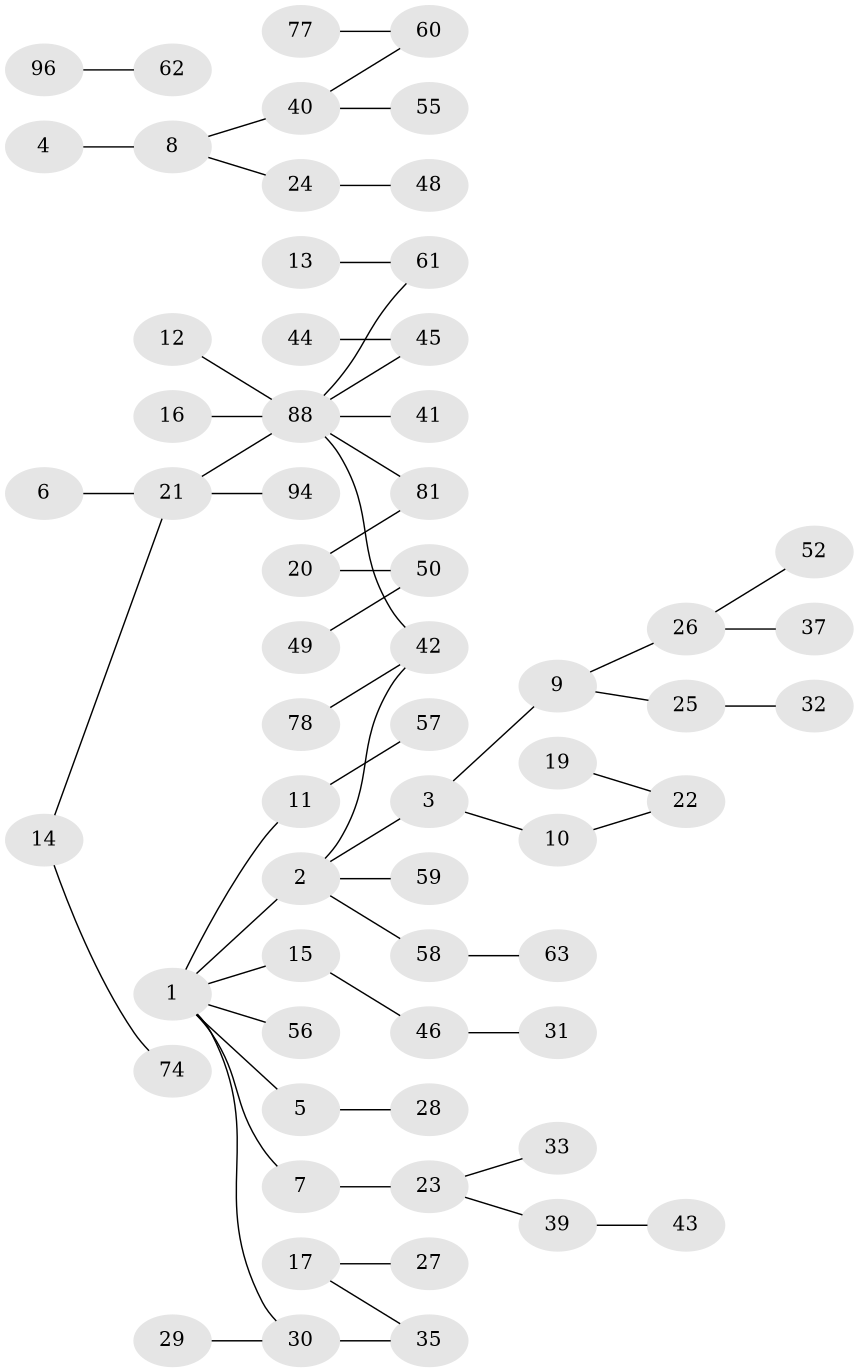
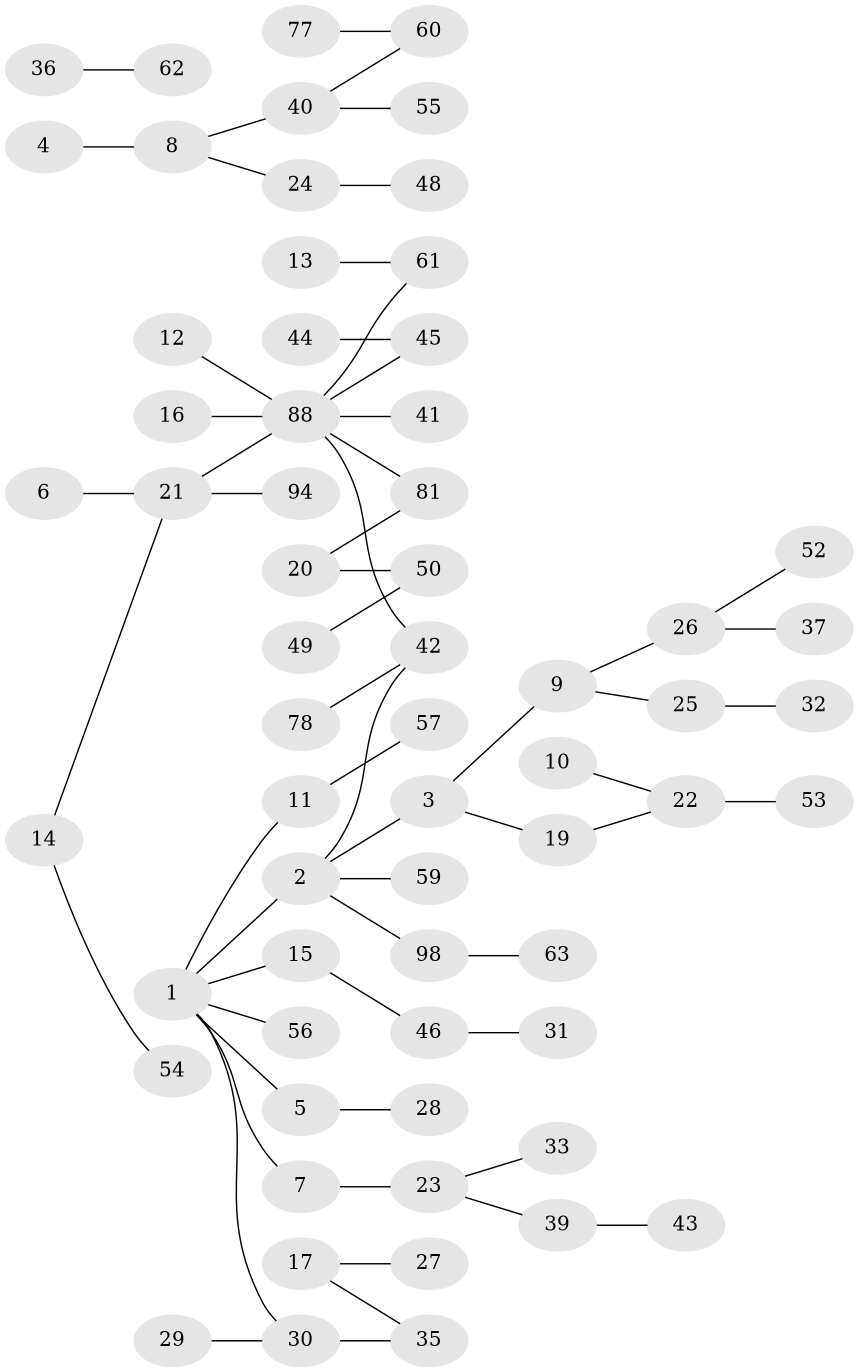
(44, 70) -> (44, 70)
none -> (814, 802)
(494, 821) -> (494, 821)
(429, 956) -> (429, 956)
(173, 1071) -> (173, 1071)
